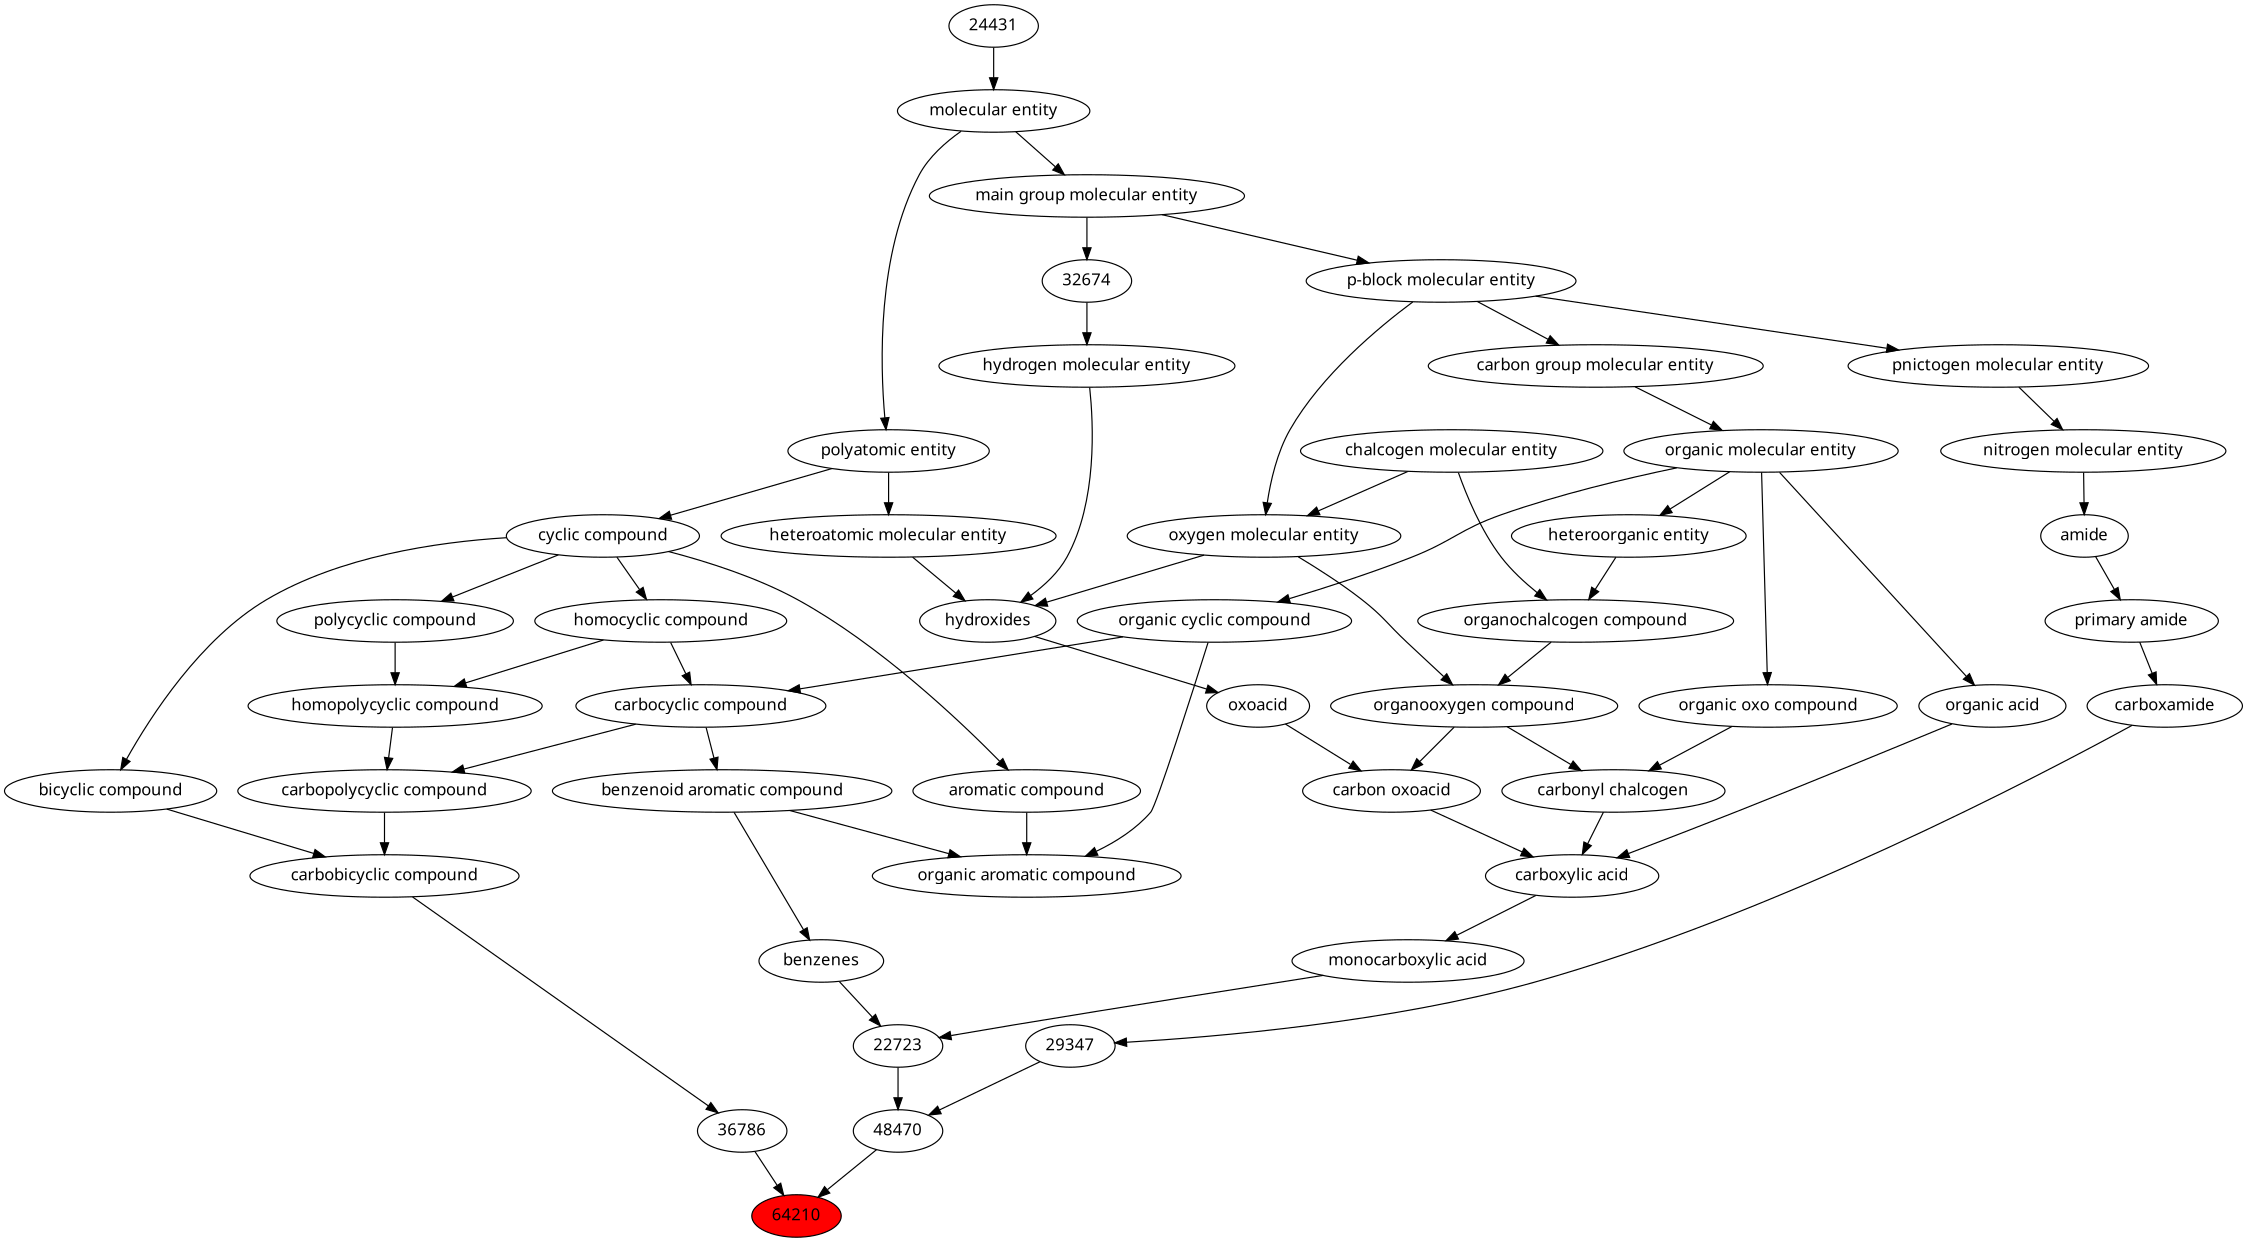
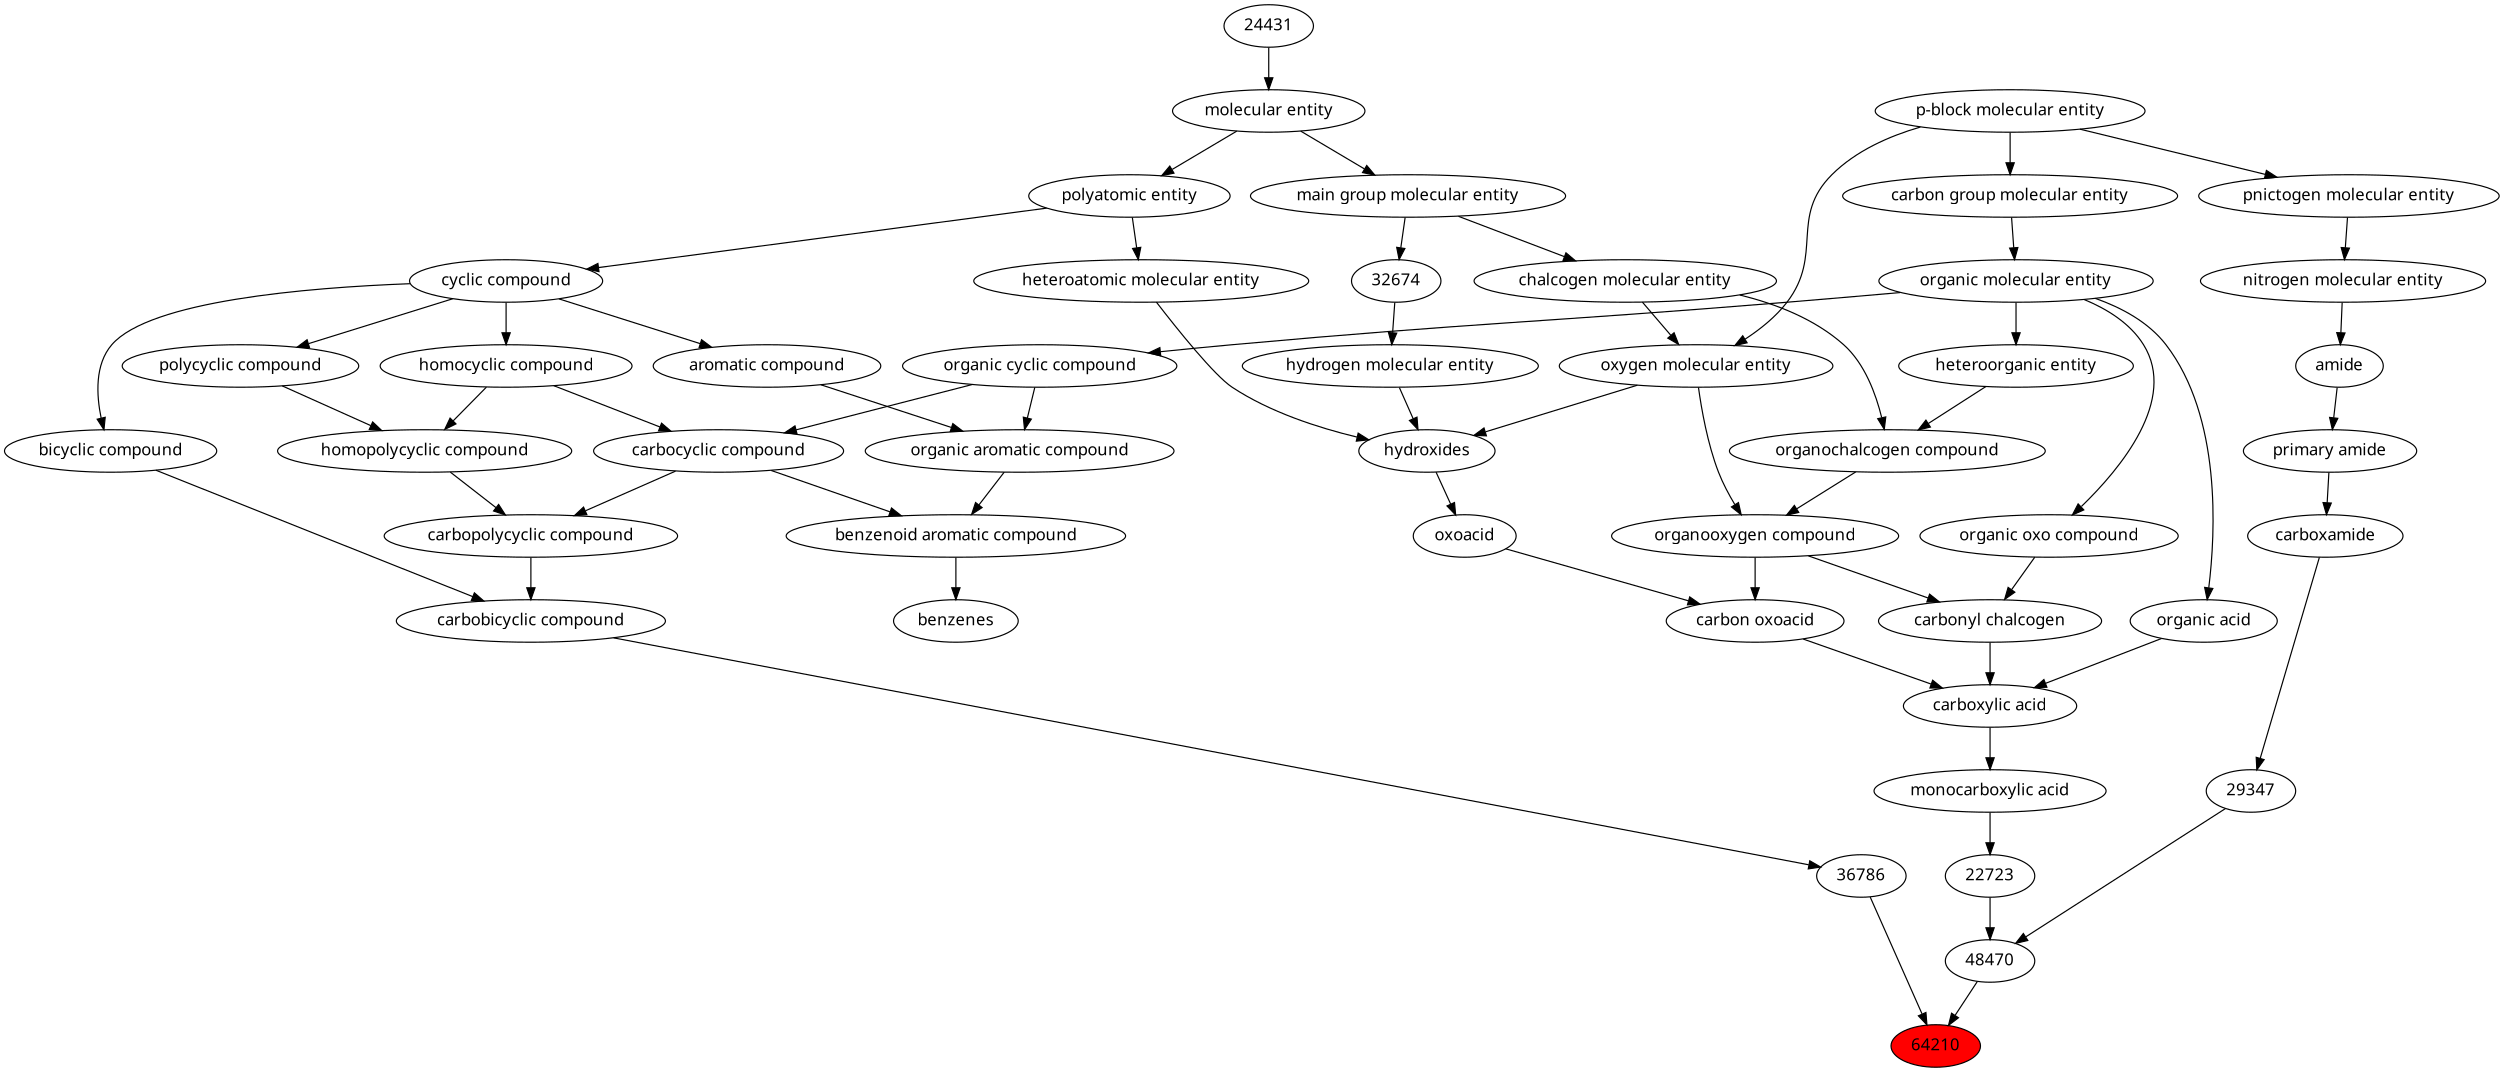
(1260, 237) -> (1511, 236)
(869, 832) -> (992, 488)
(856, 999) -> none
